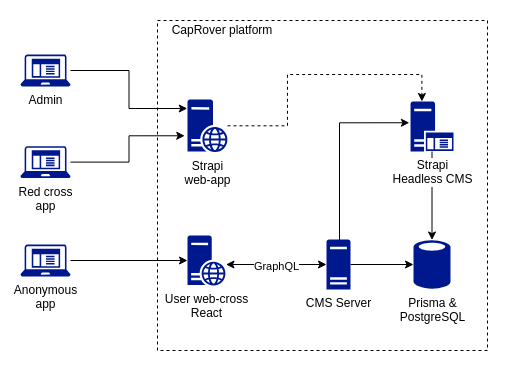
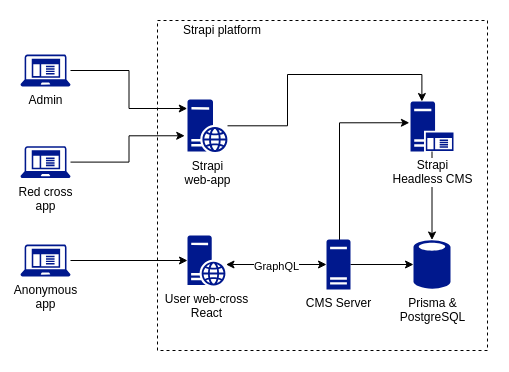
(223, 31) -> (223, 31)
(309, 75) -> (309, 75)
